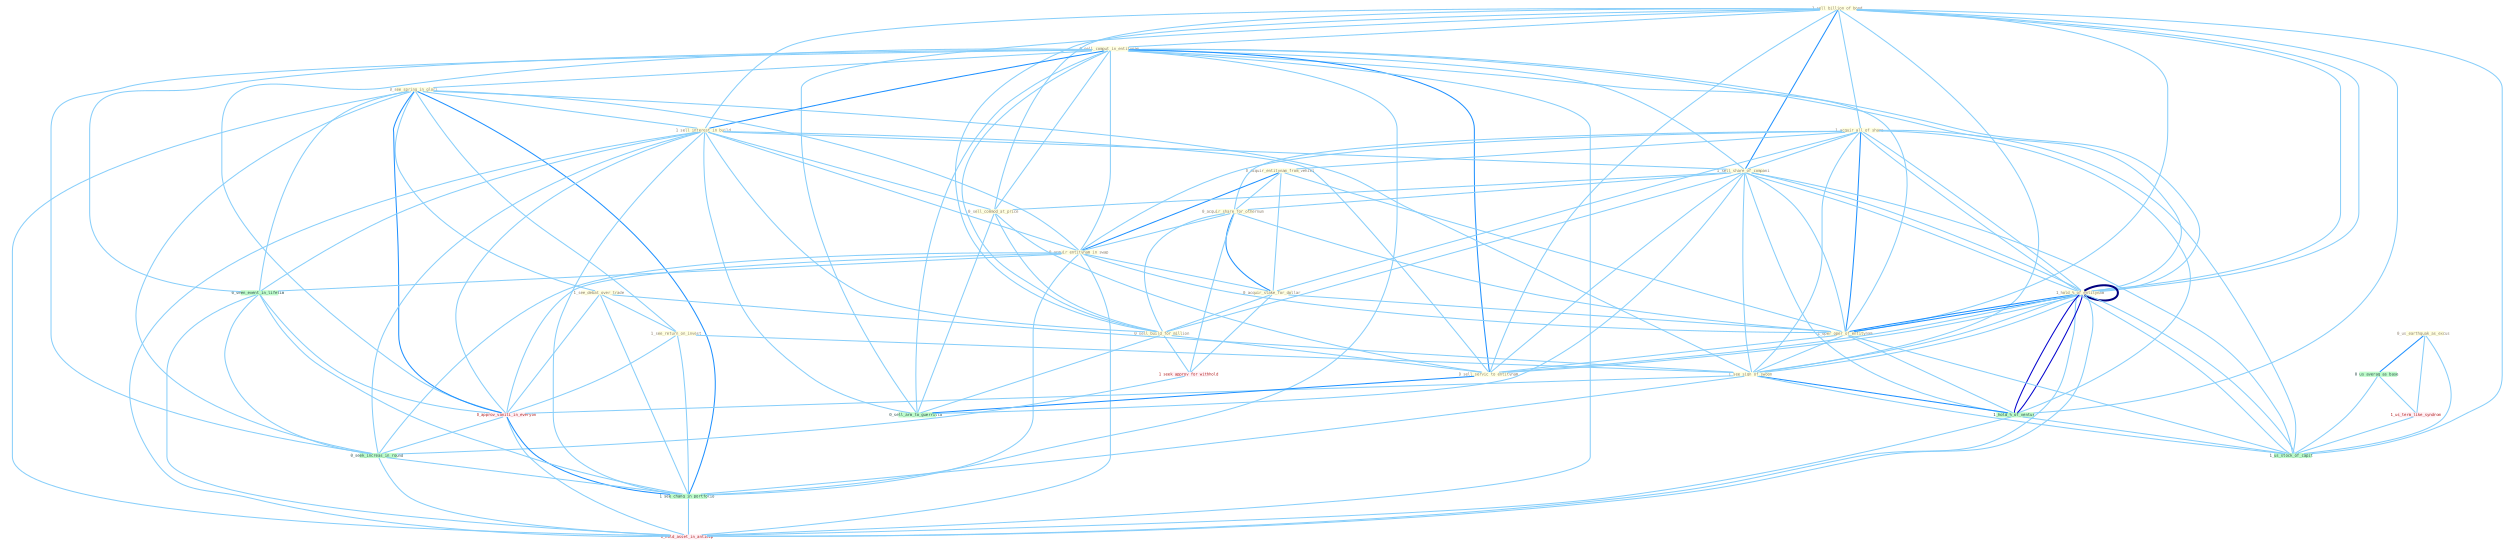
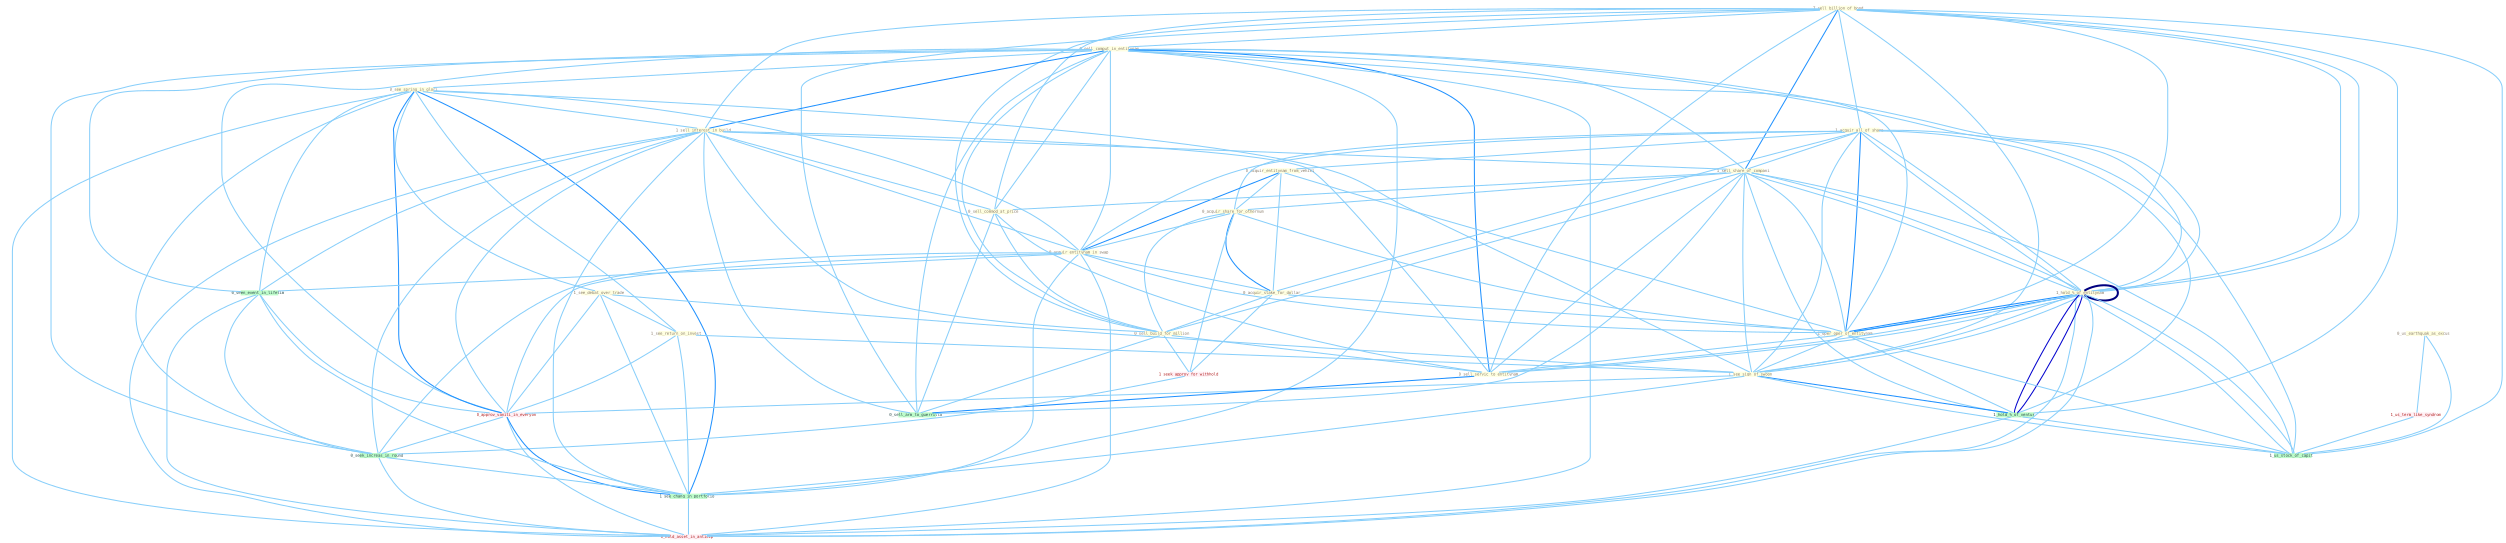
(1838, 8) -> (1838, 8)
(2378, 374) -> none
